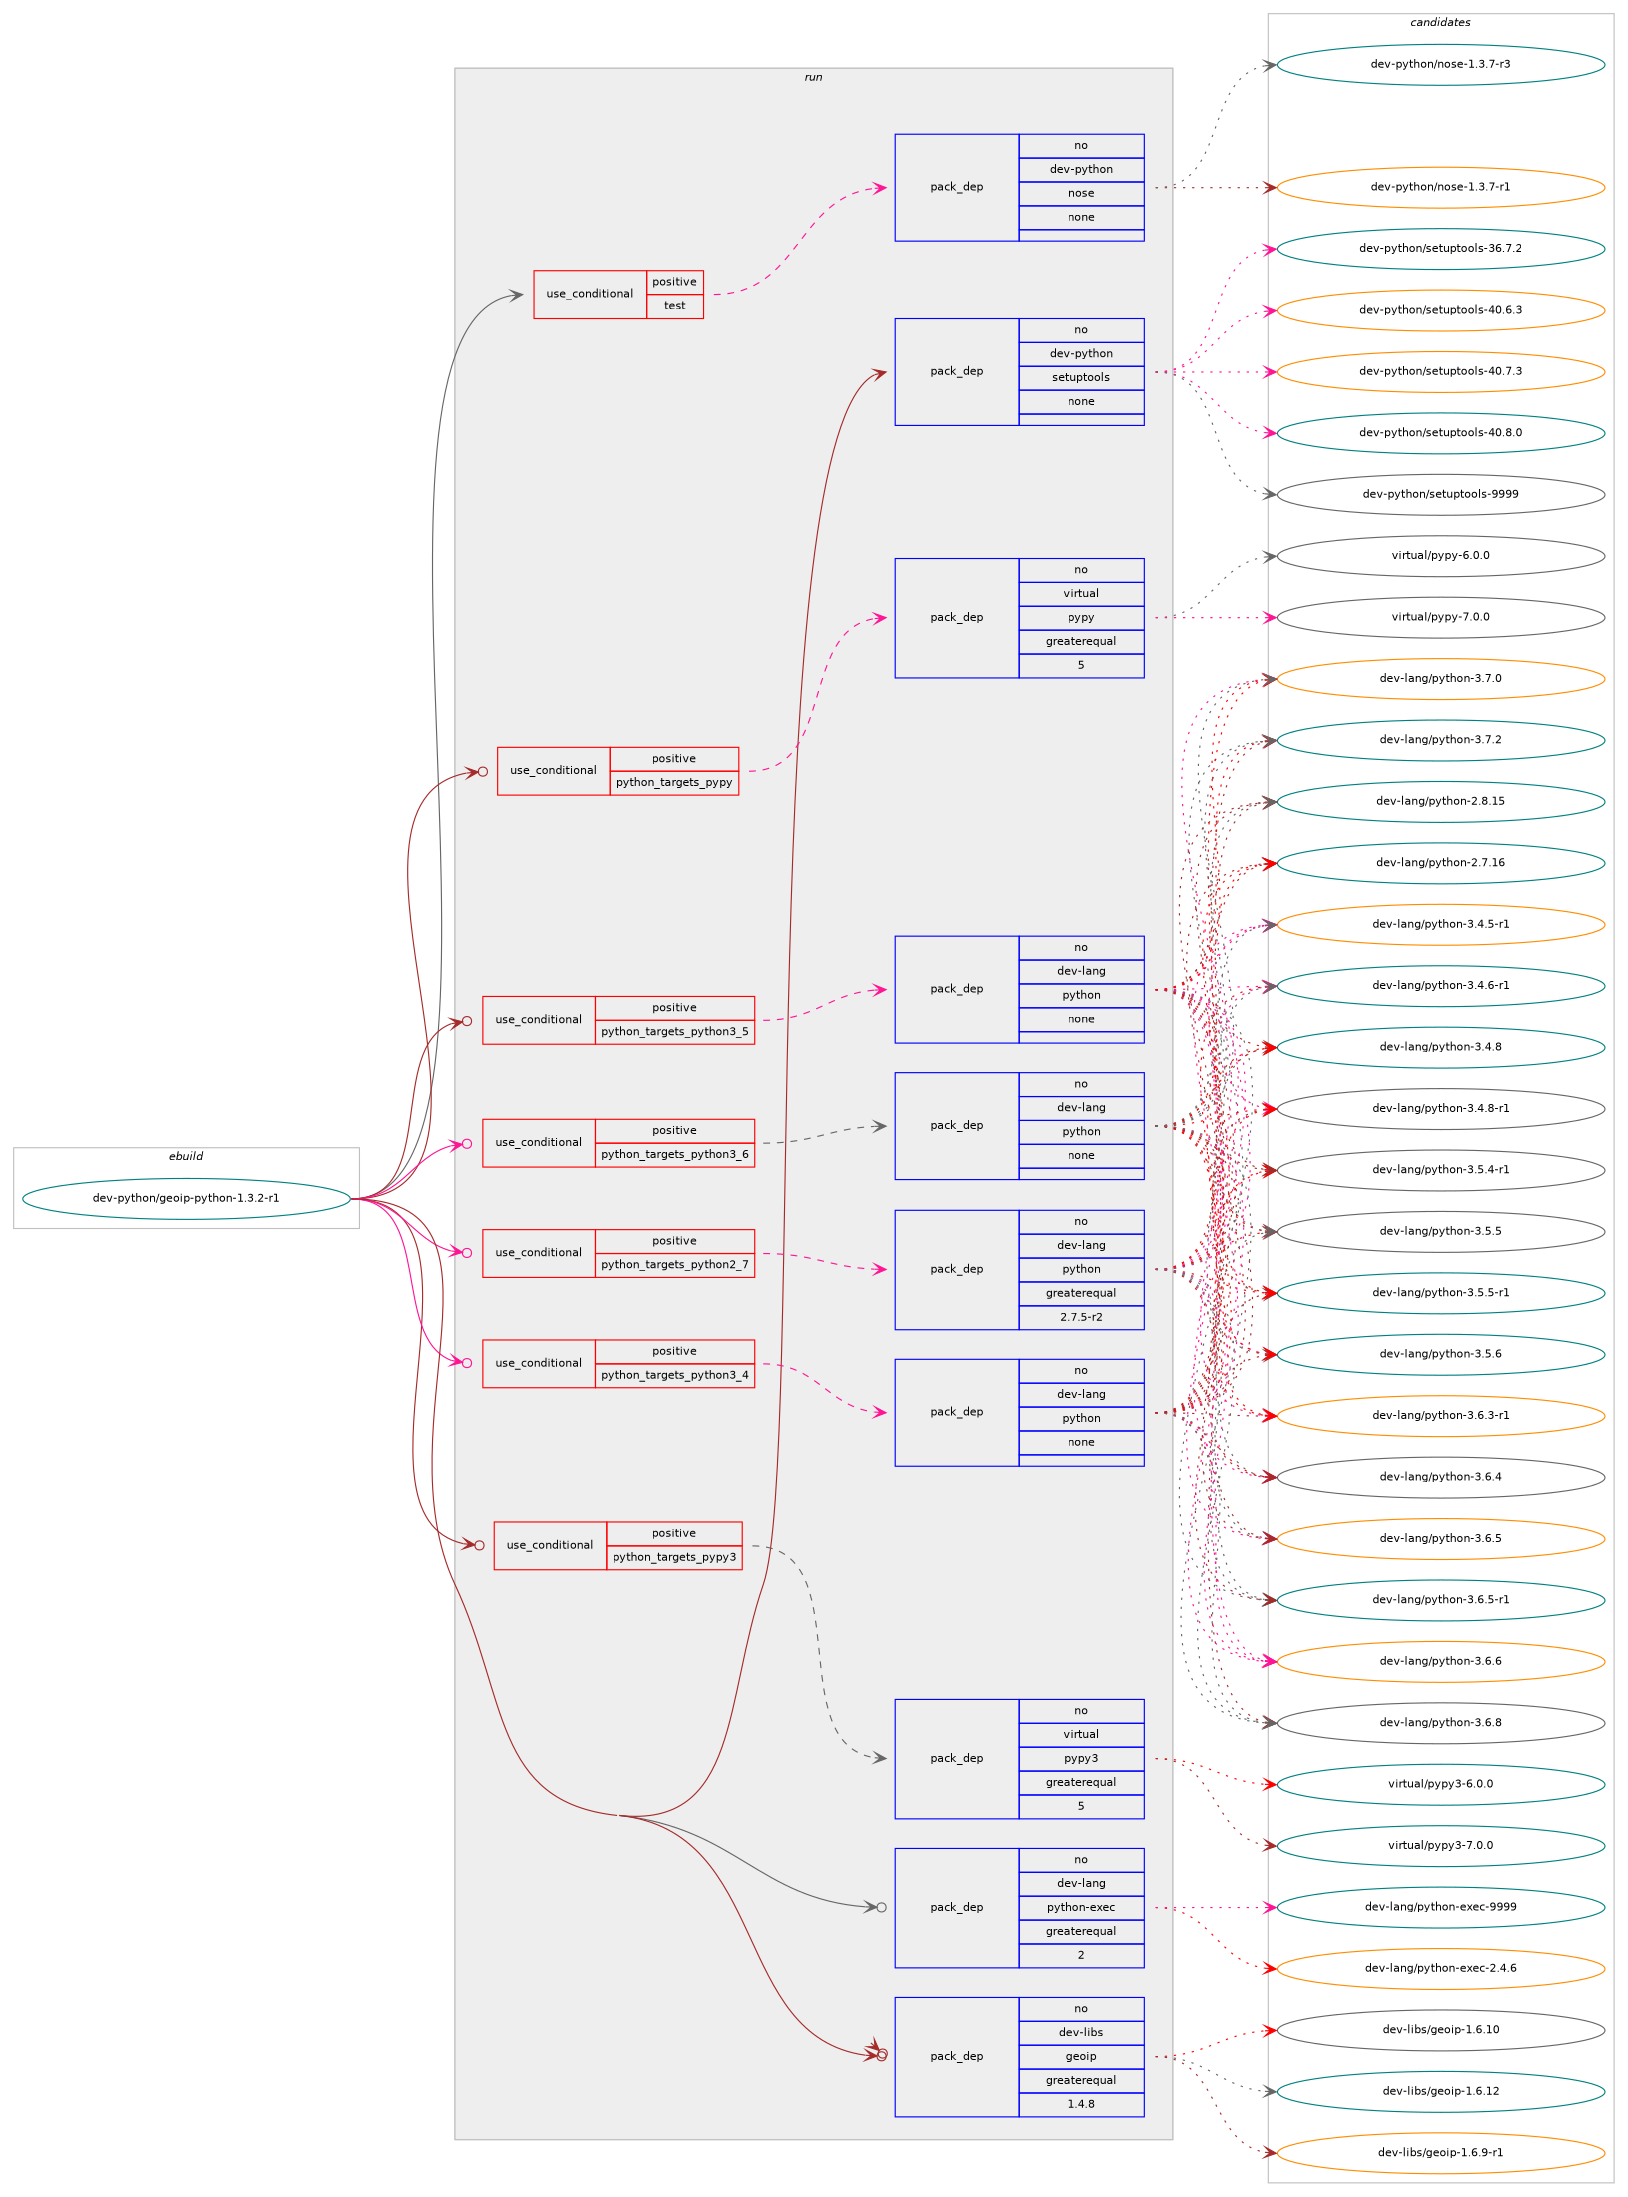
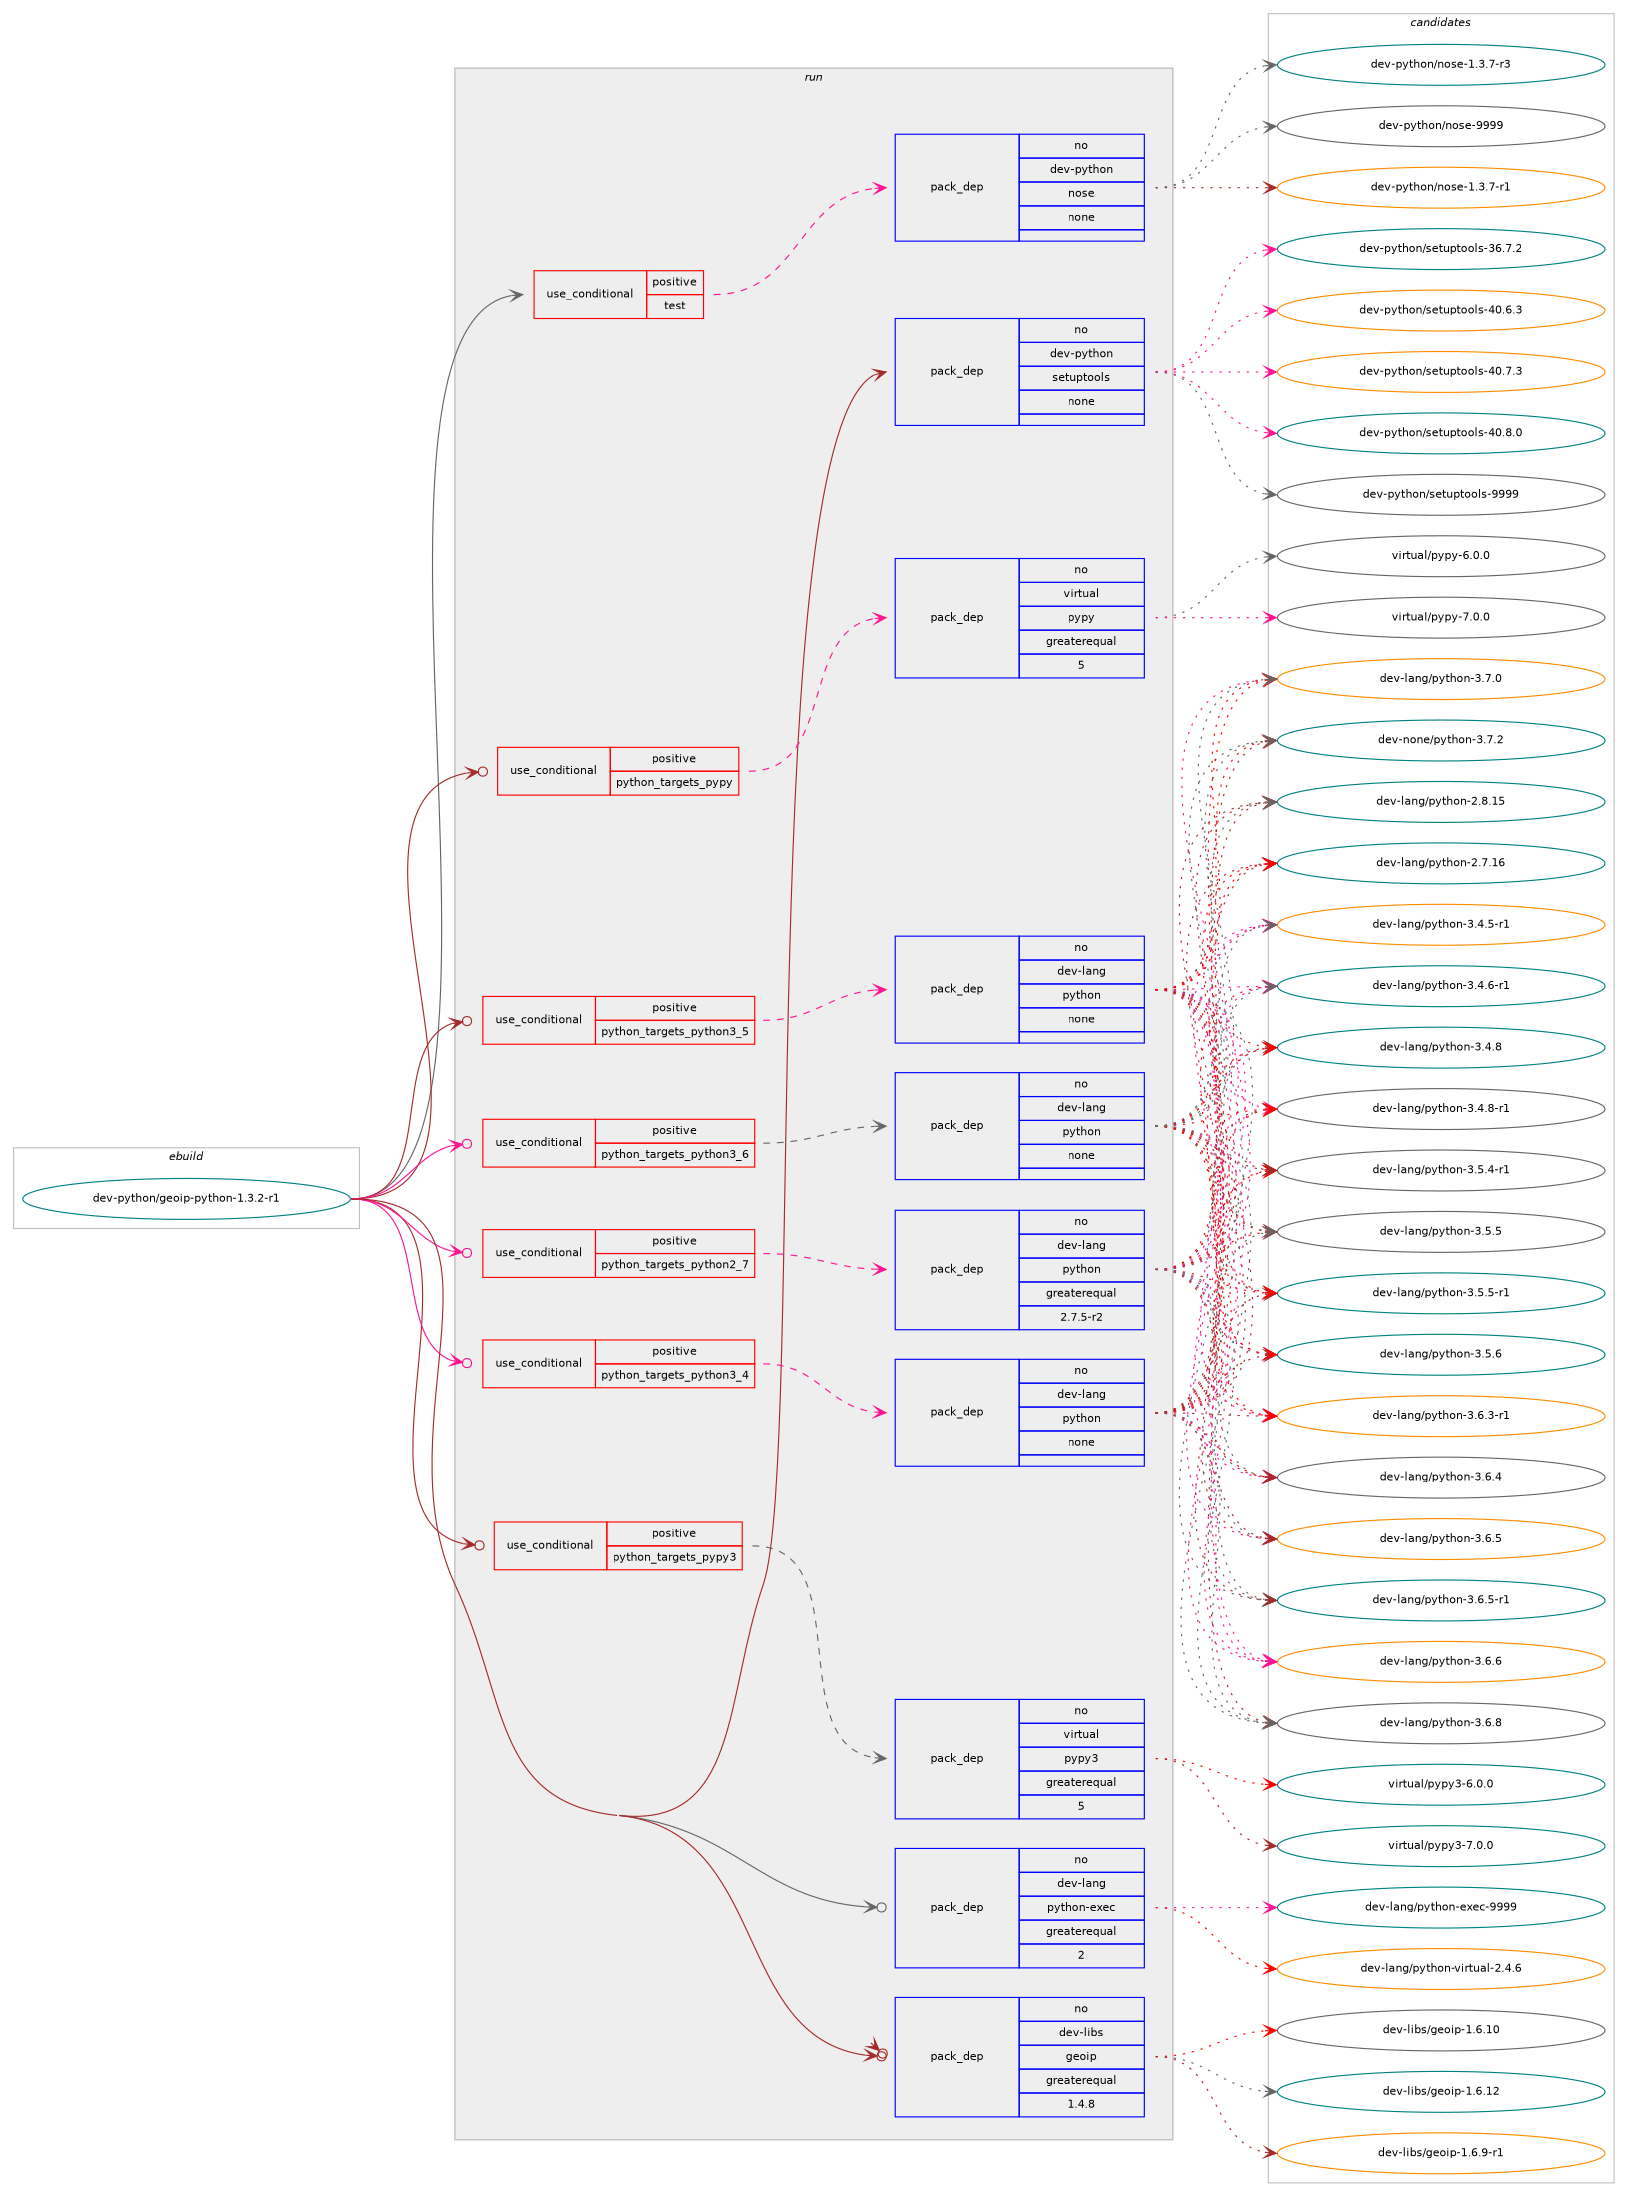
none -> (1441, 126)
(1441, 741) -> (1441, 741)
(1441, 1969) -> (1441, 1969)
